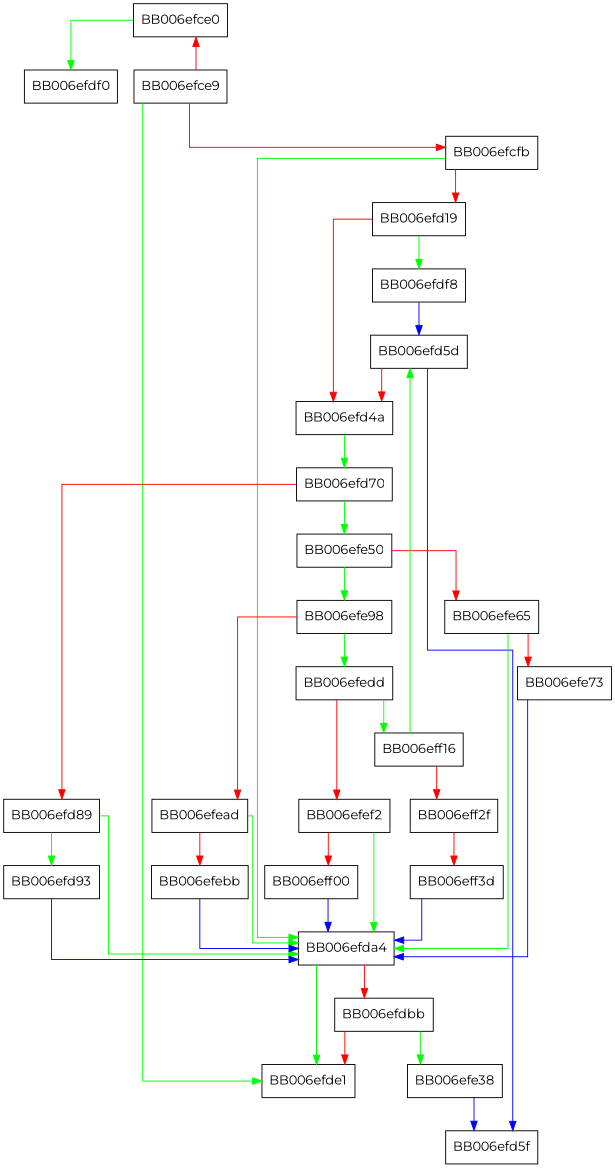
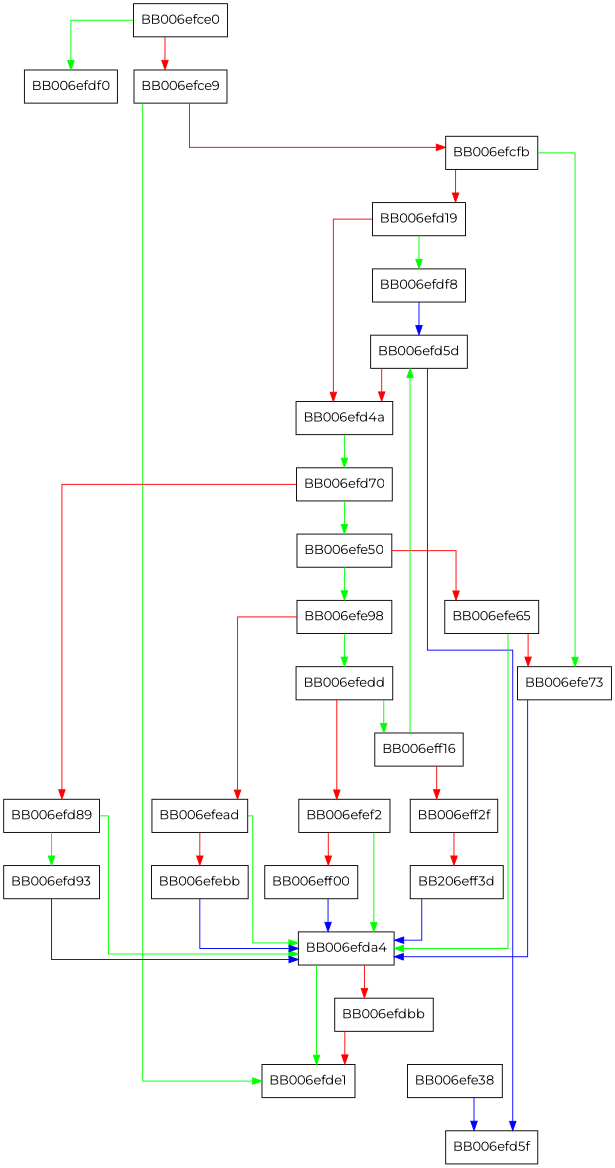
(196, 58) -> (165, 49)
(257, 470) -> (575, 386)
(457, 882) -> (457, 882)
(420, 1043) -> none
